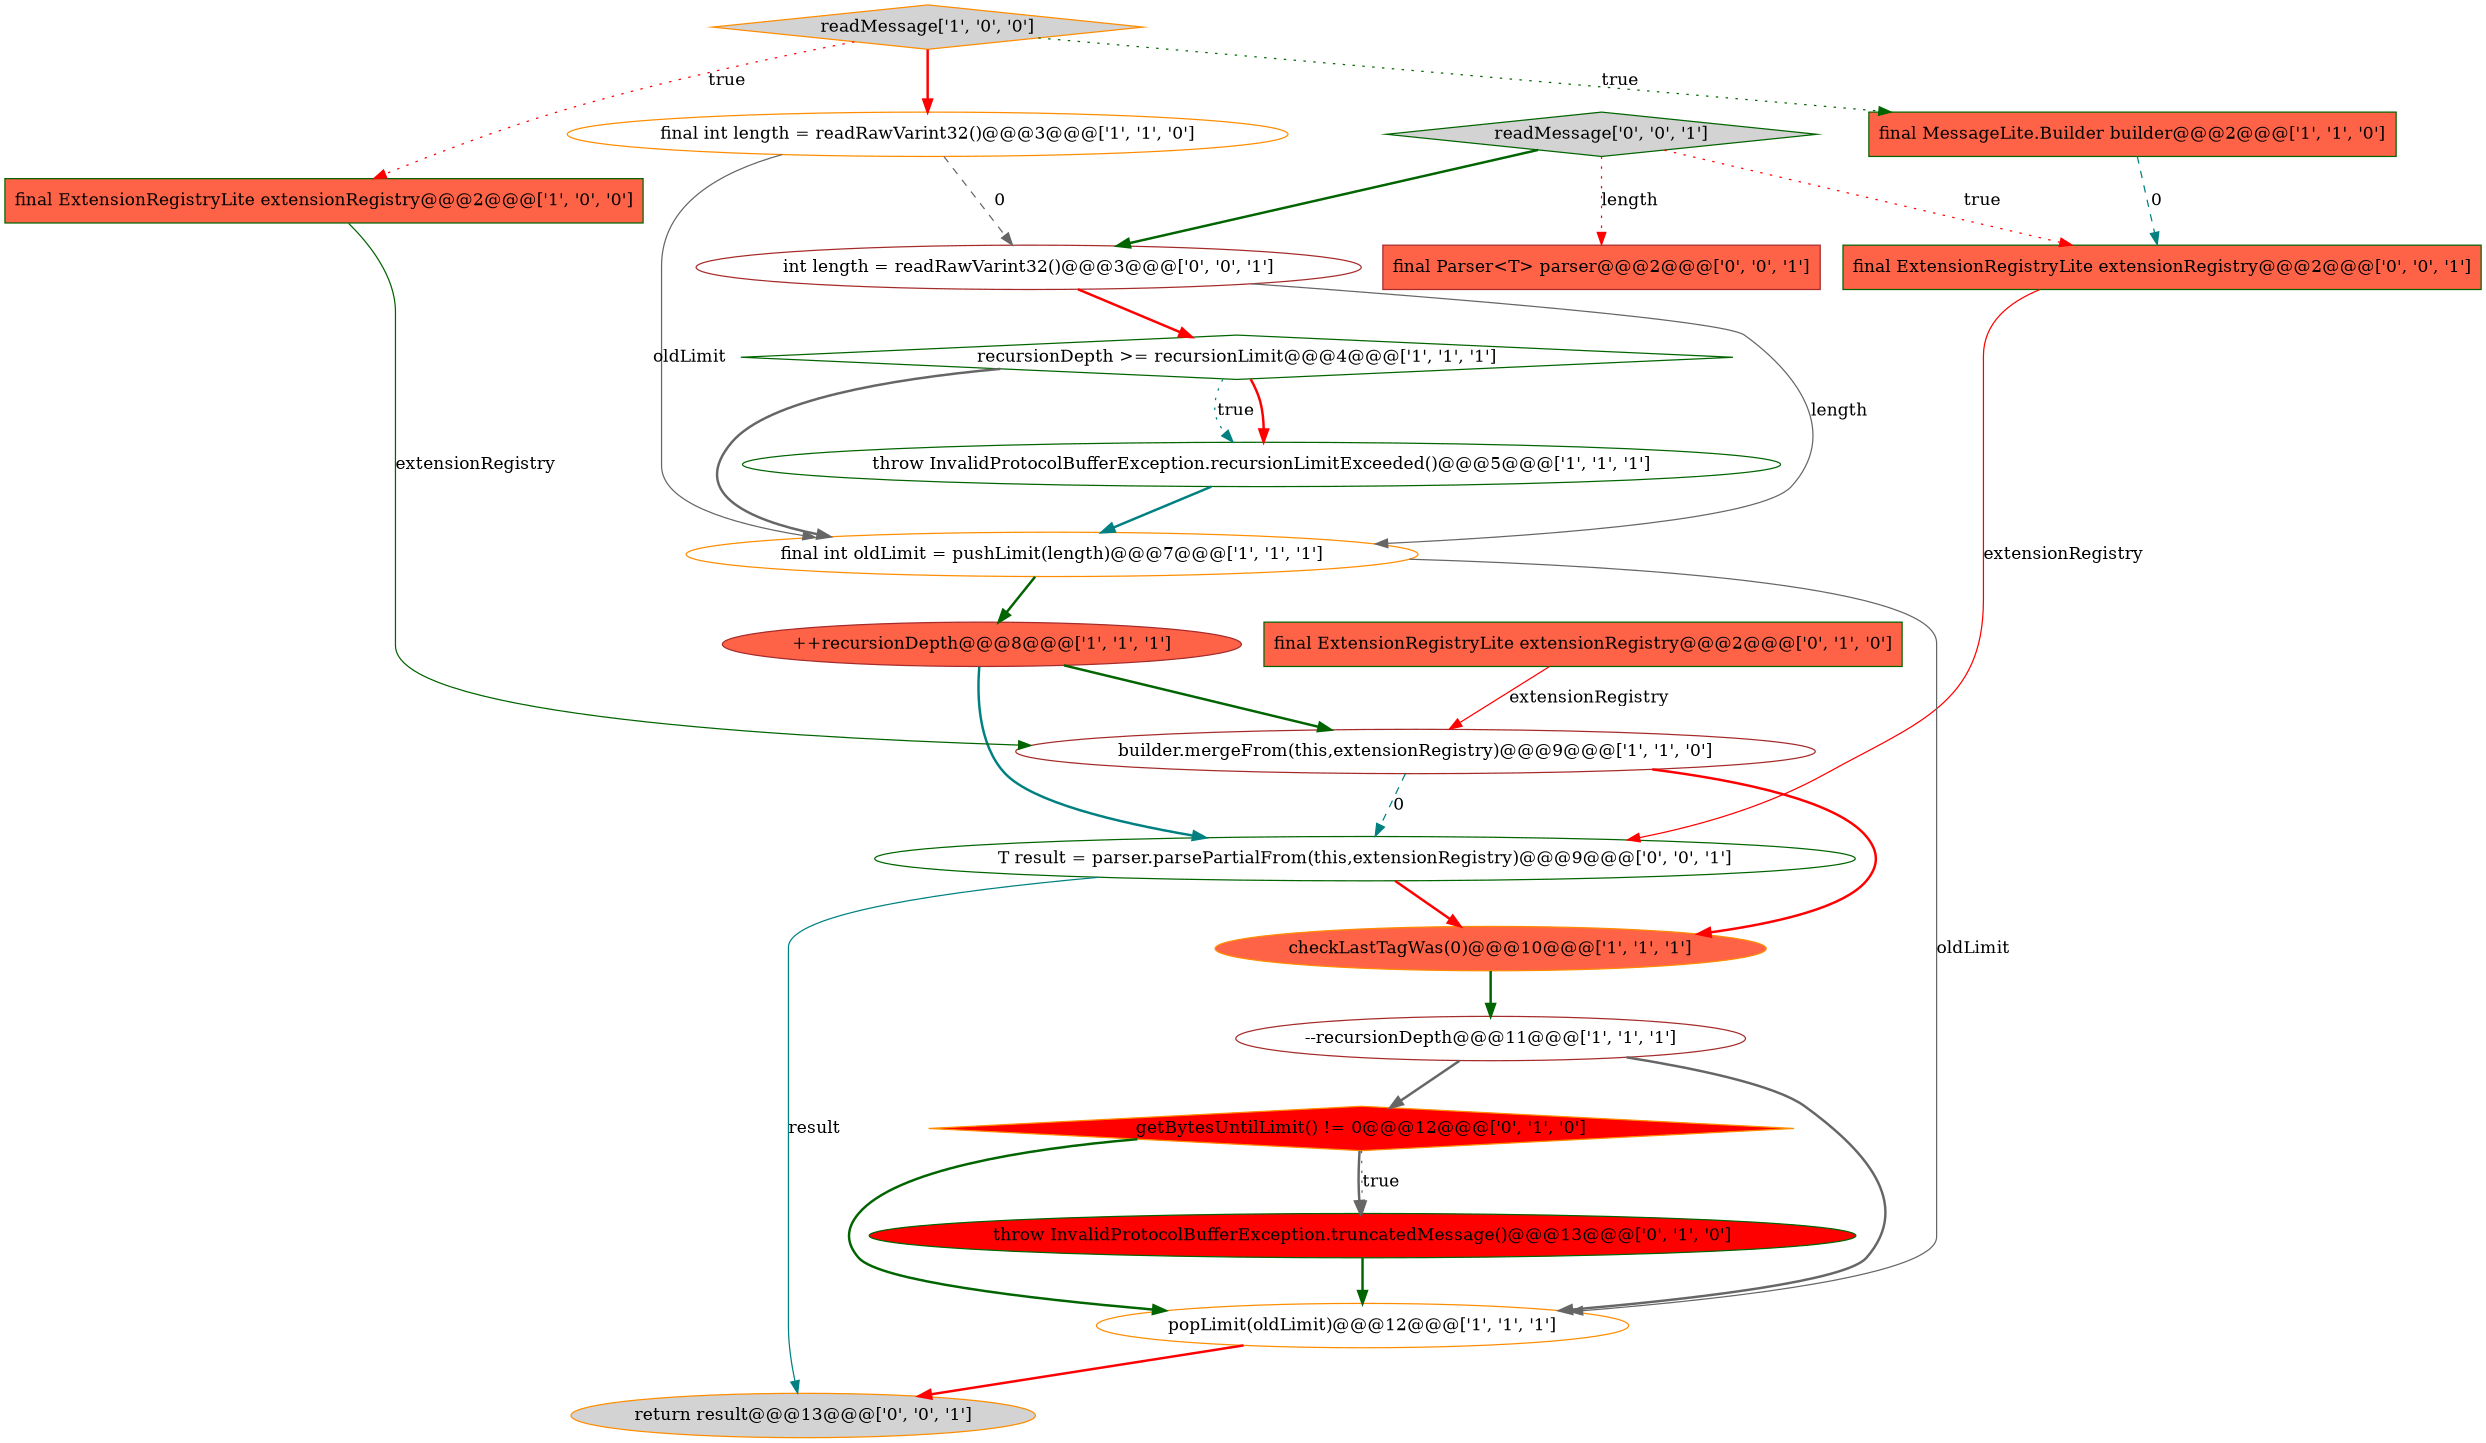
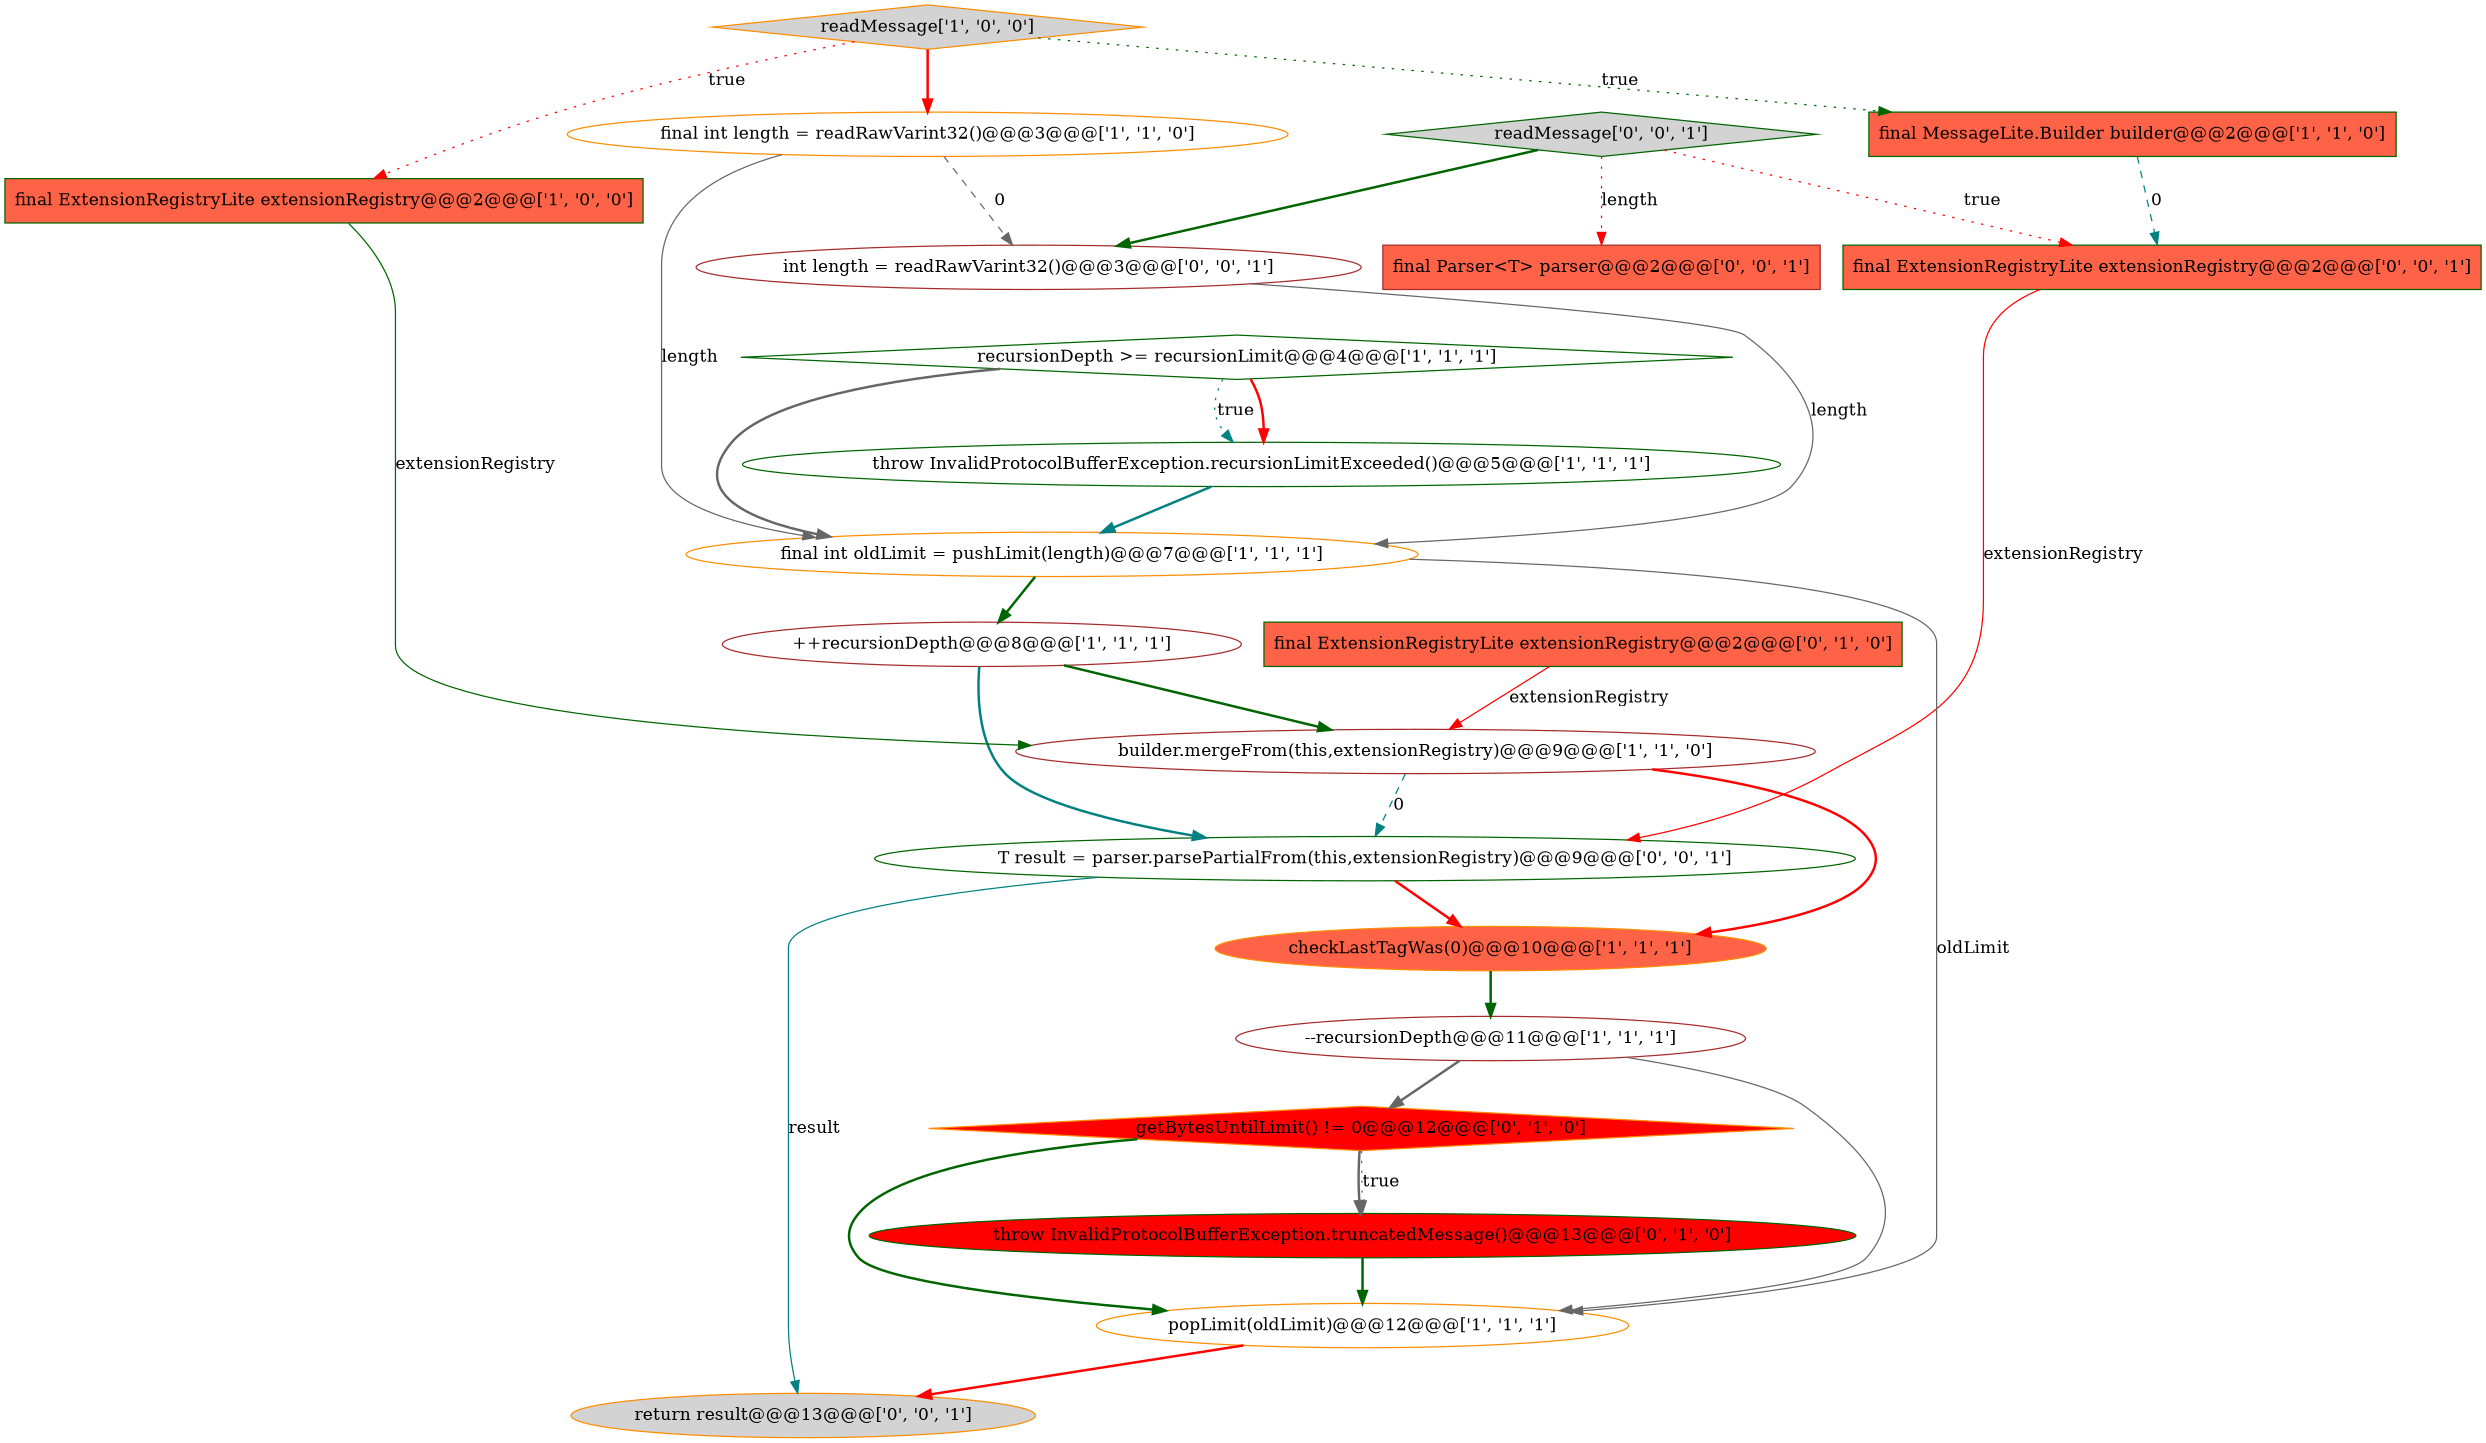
(1129, 311) -> none
(690, 357) -> (690, 357)
(982, 644) -> (982, 644)
(1883, 1226) -> (1883, 1226)
